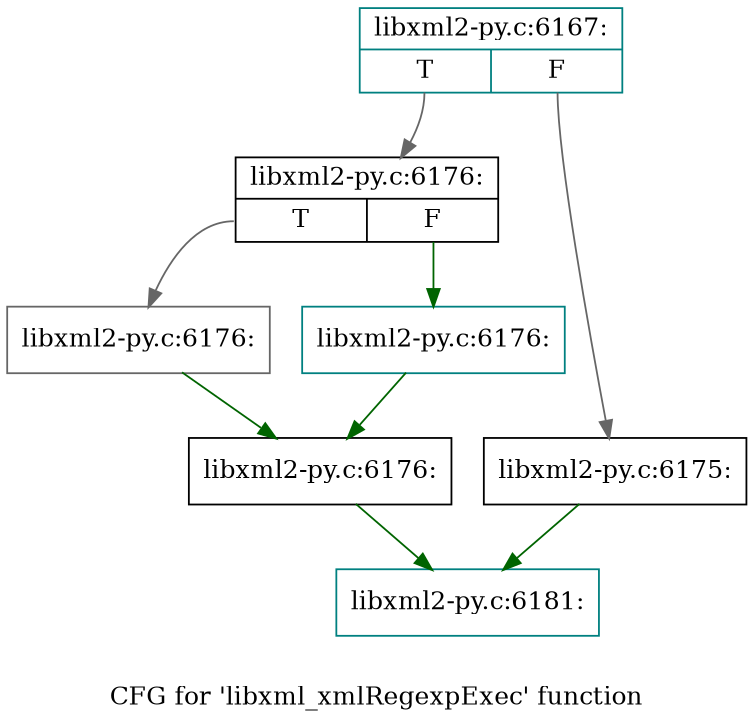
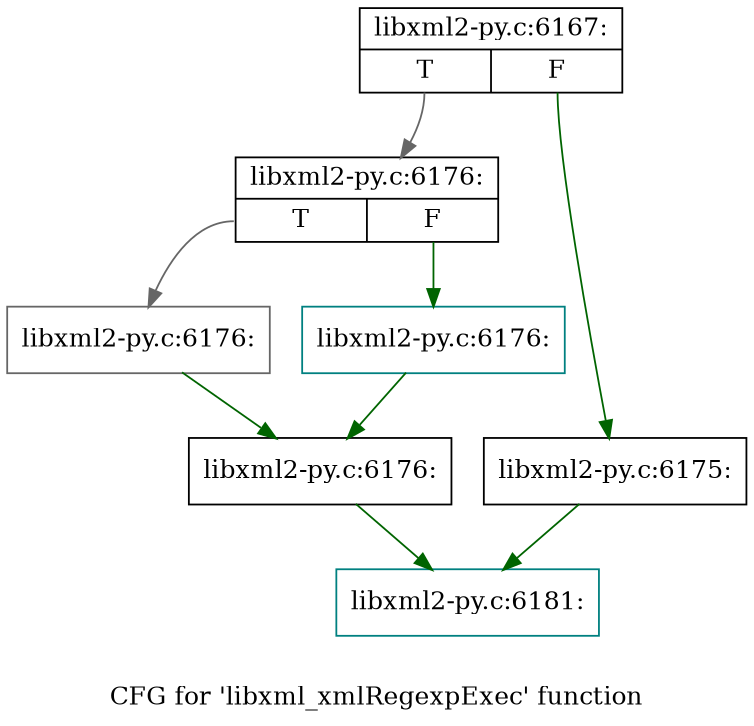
(491, 50) -> (491, 50)
(577, 257) -> (577, 257)
